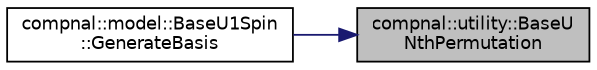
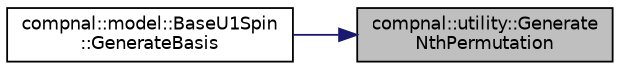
(473, 35) -> (485, 35)
